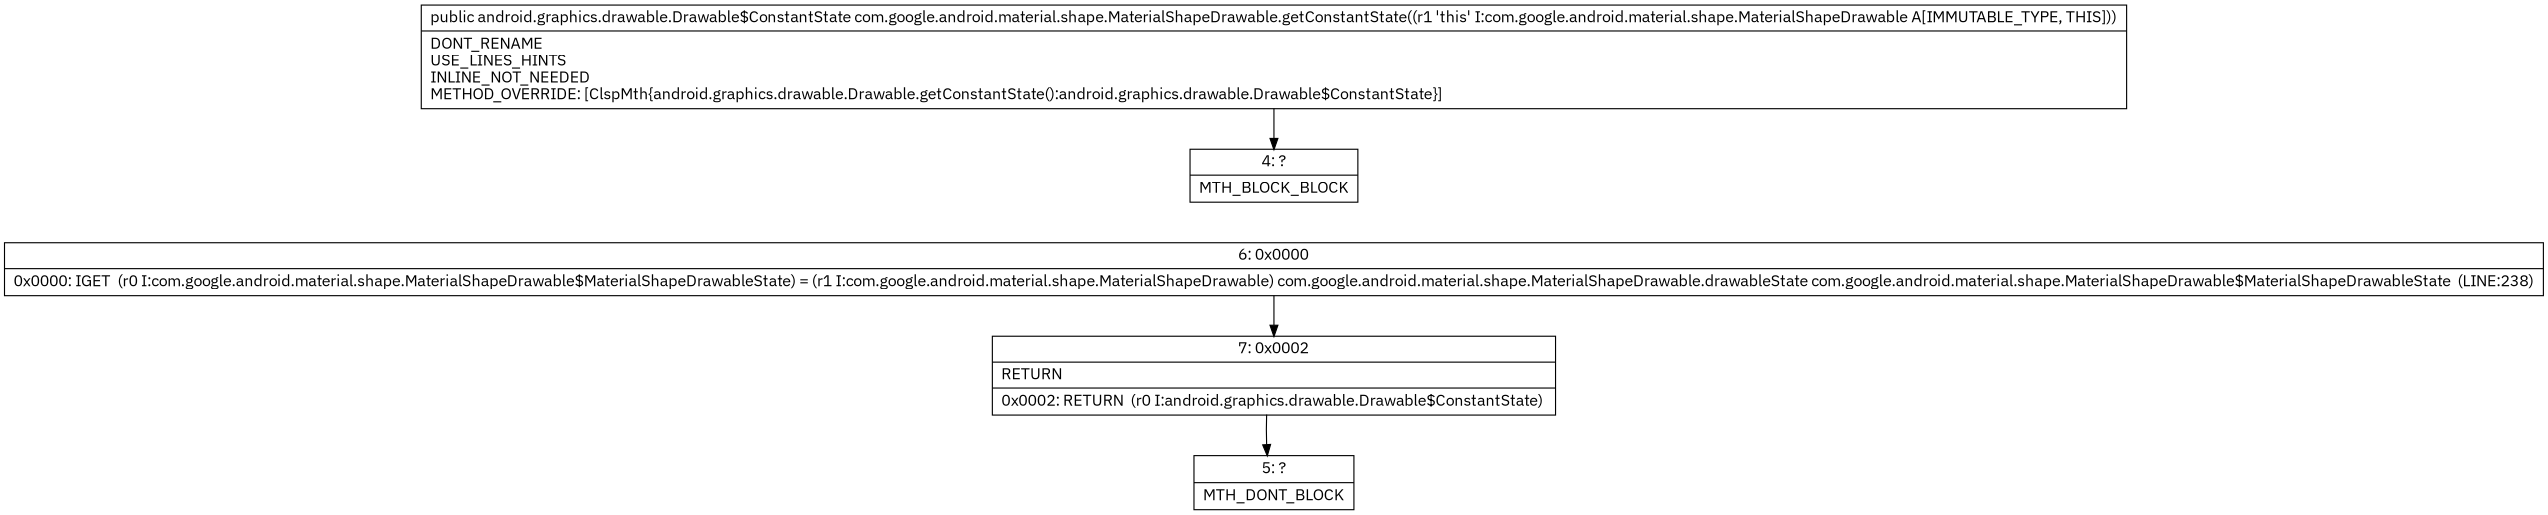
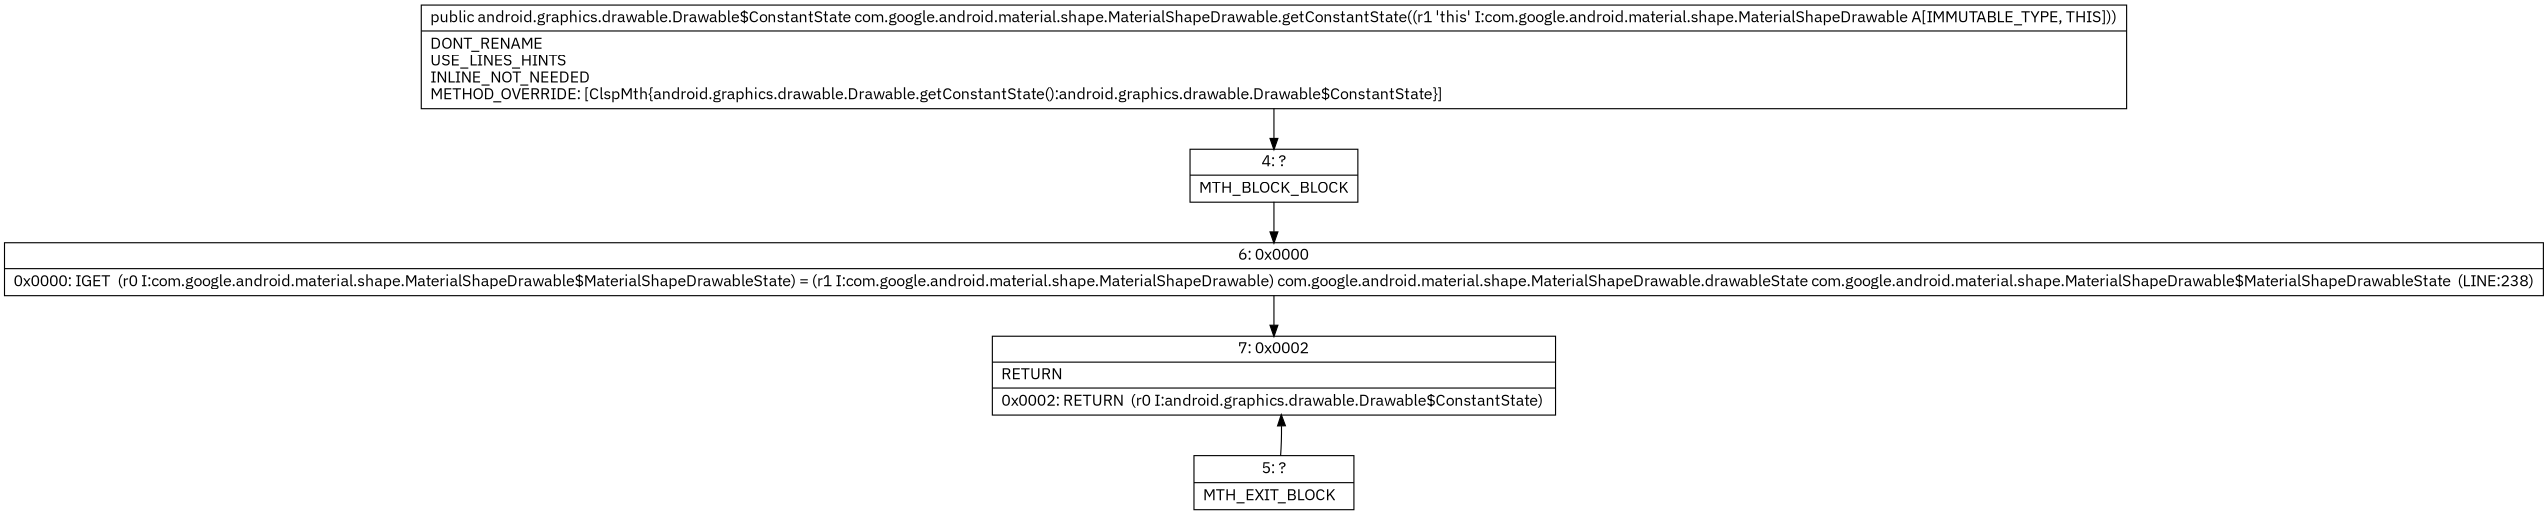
none -> (1274, 217)
(1266, 430) -> (1281, 441)
(1274, 496) -> (1269, 496)
